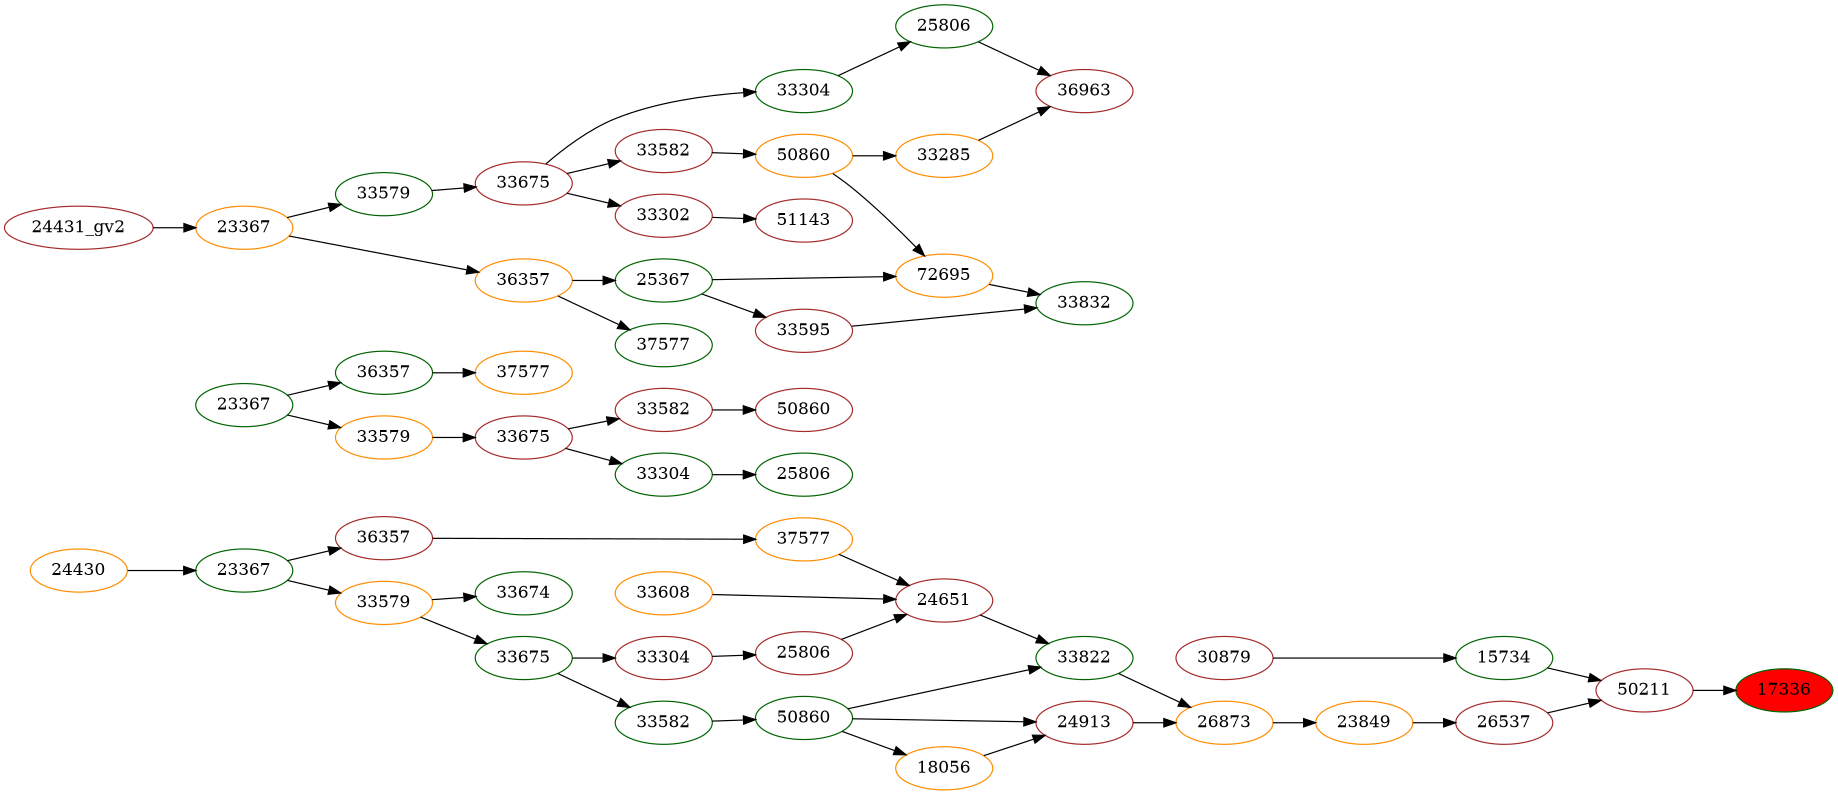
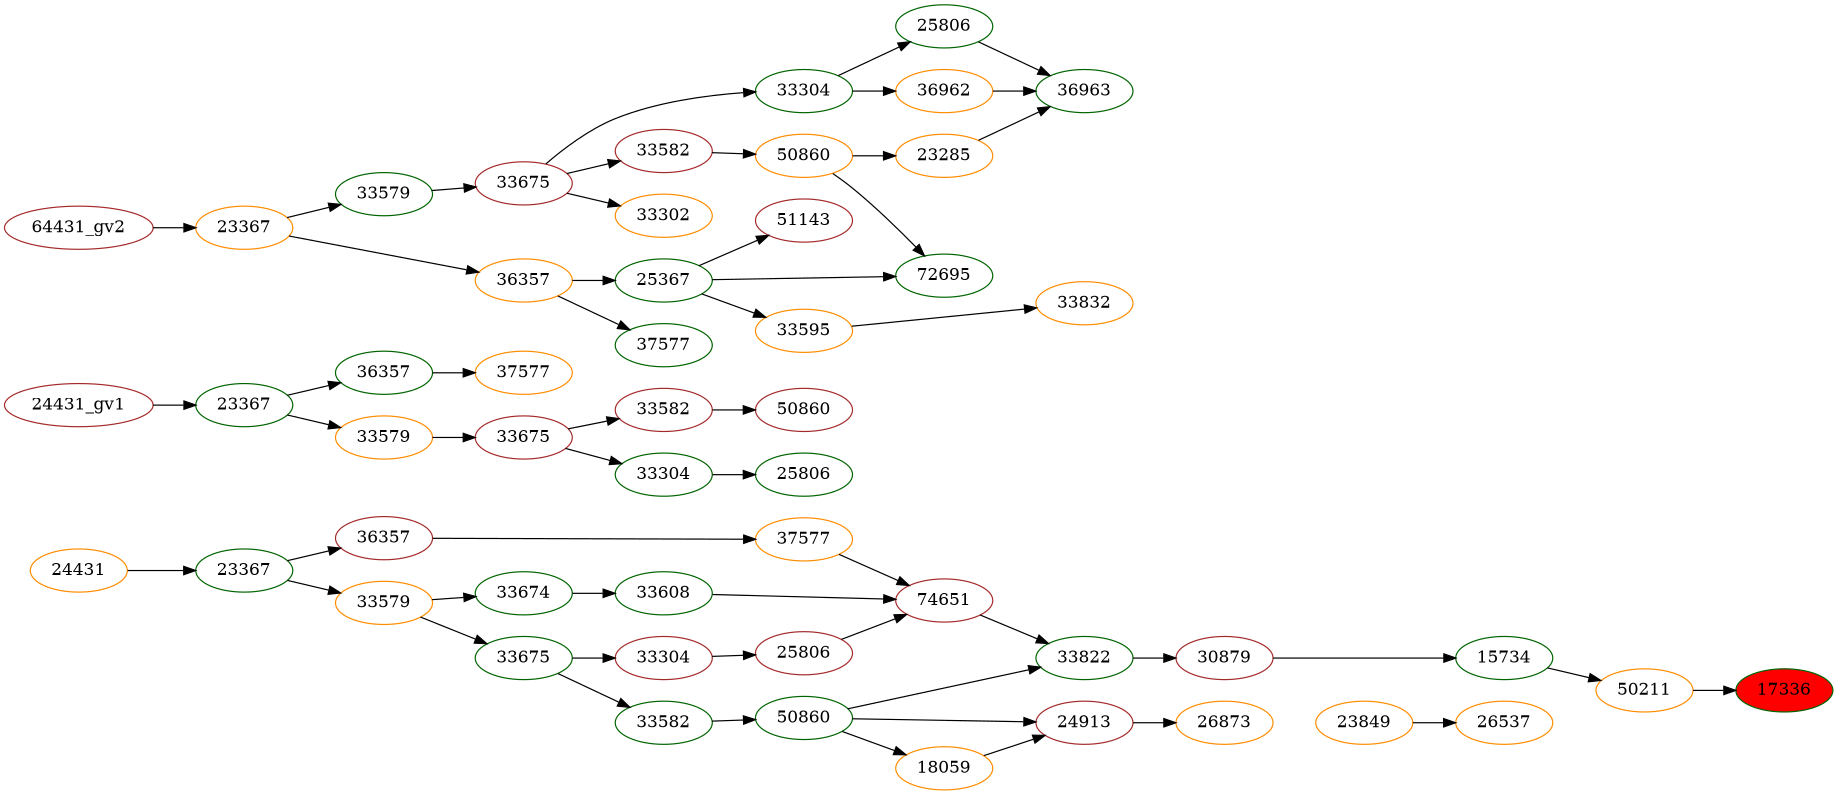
none -> (944, 91)
(1084, 91) -> (1084, 91)
(944, 156) -> (944, 156)
(664, 216) -> (664, 216)
(728, 218) -> (728, 253)
(79, 228) -> (79, 228)
(944, 276) -> (944, 276)
(1008, 288) -> none
(1084, 303) -> (1084, 303)
(804, 331) -> (804, 331)
none -> (79, 405)
(79, 571) -> (79, 571)
none -> (588, 593)
(664, 593) -> (664, 593)
(944, 601) -> (944, 601)
(1149, 688) -> (1148, 658)
(1644, 690) -> (1644, 690)
(1568, 708) -> none
(1288, 723) -> none
(1504, 723) -> (1504, 723)
(944, 768) -> (944, 768)
